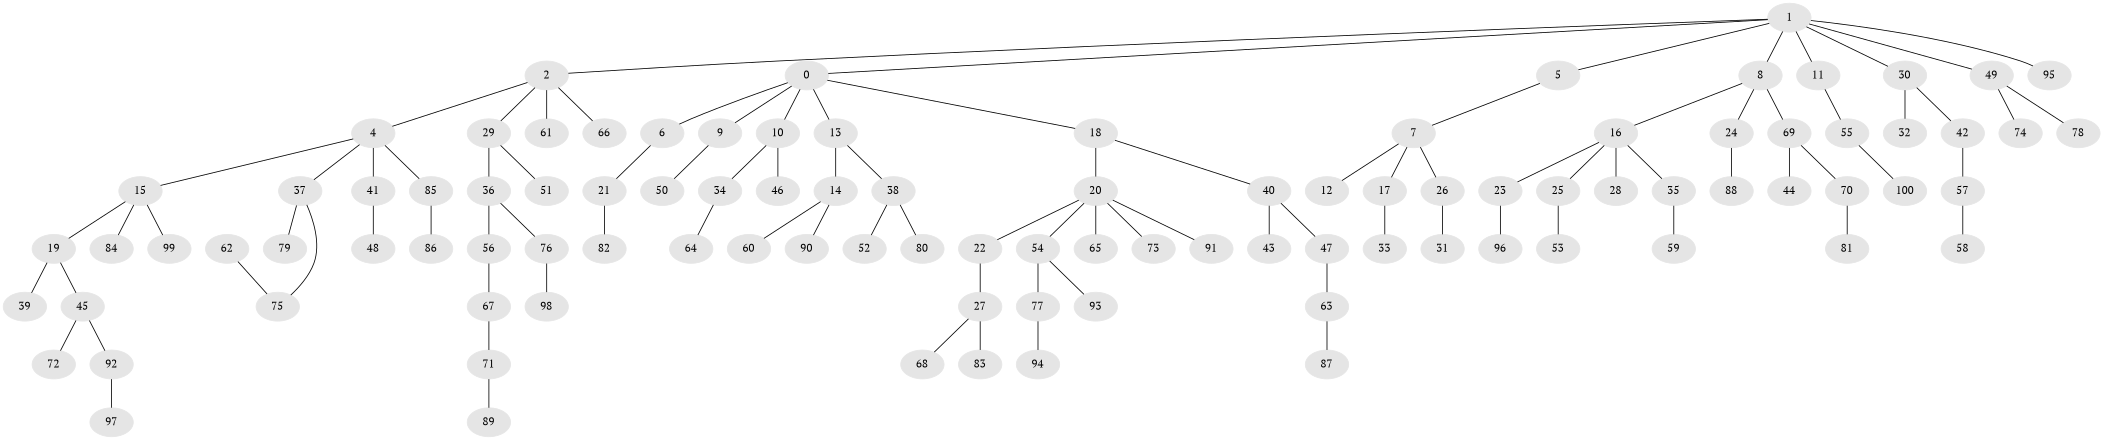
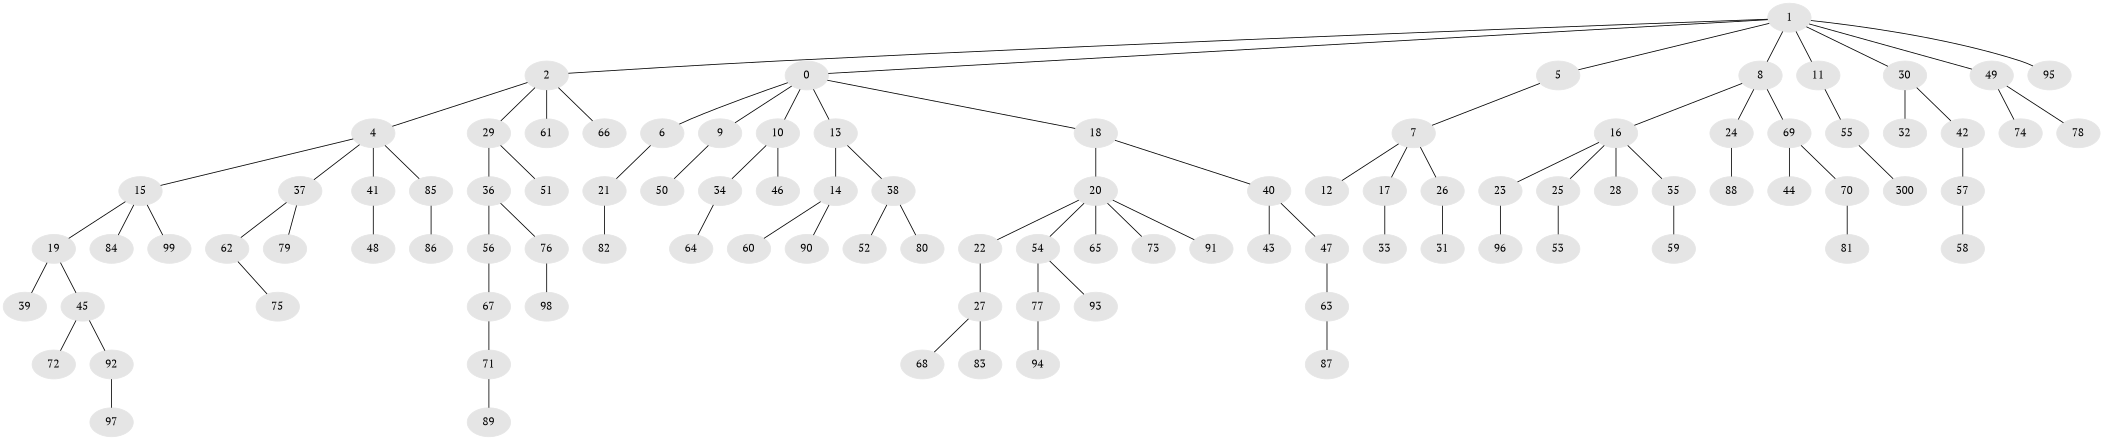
(1905, 191) -> (1905, 191)
(316, 253) -> (264, 220)
